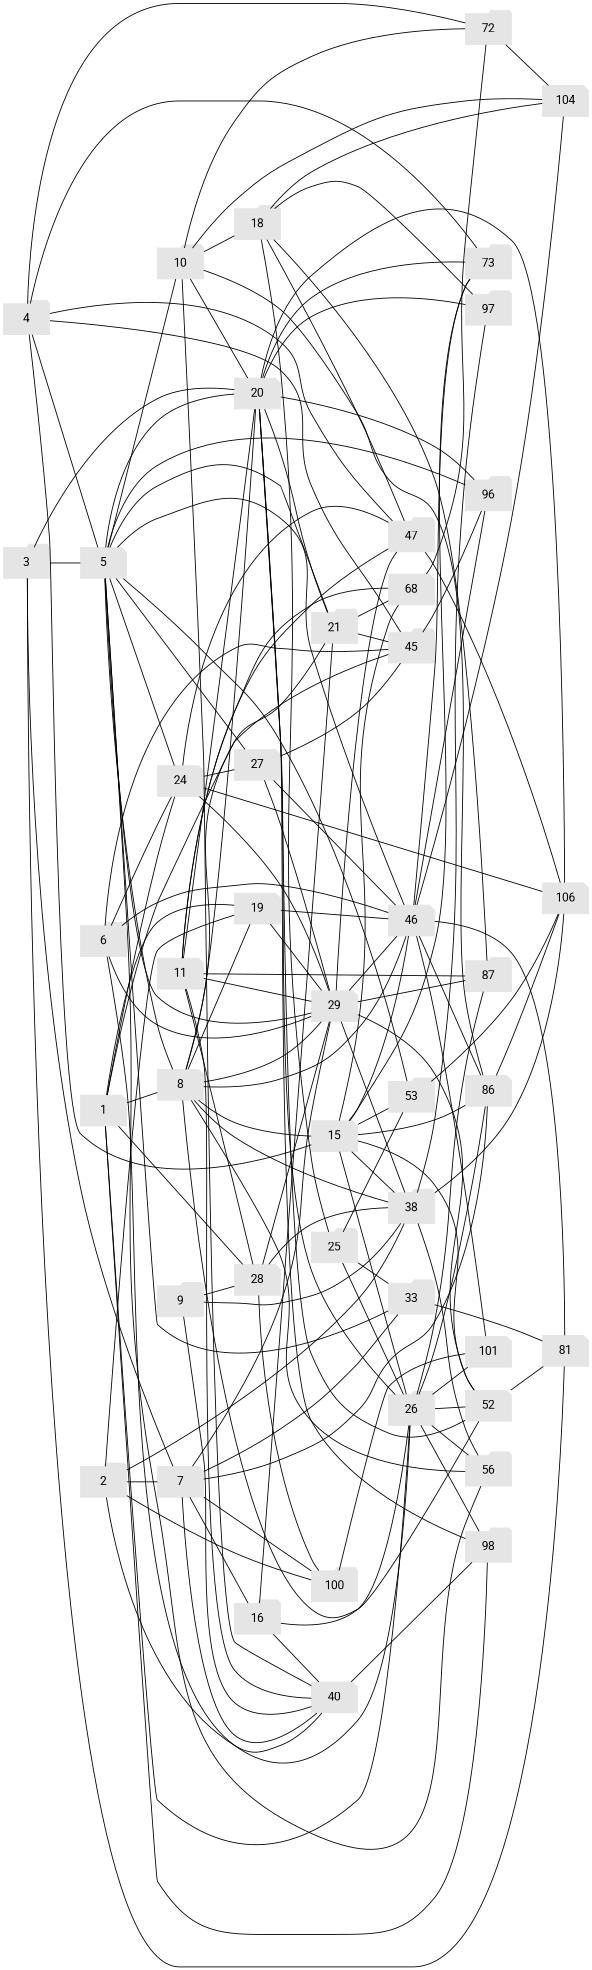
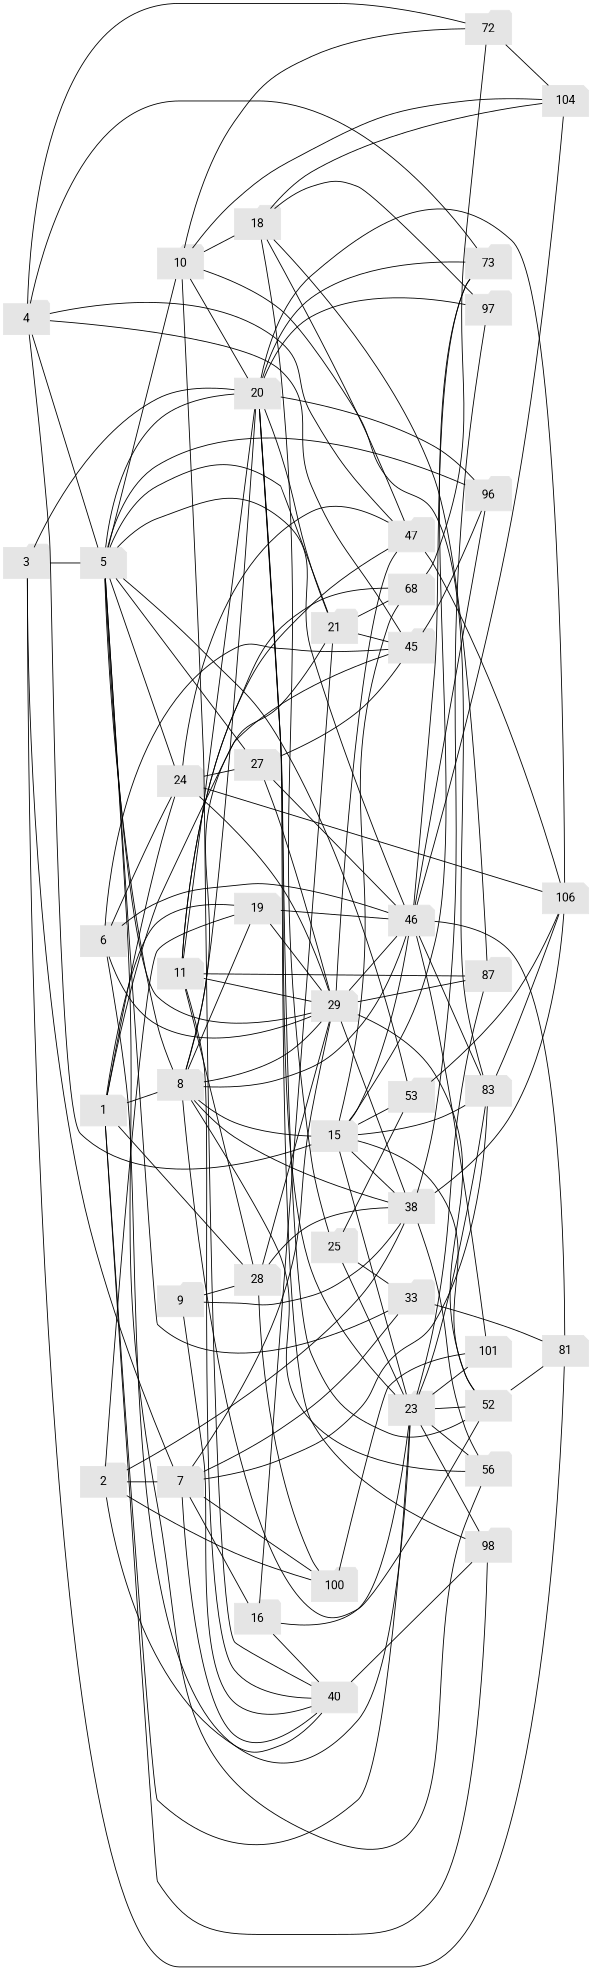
(489, 1091) -> (489, 1091)
(412, 1410) -> (412, 1410)
